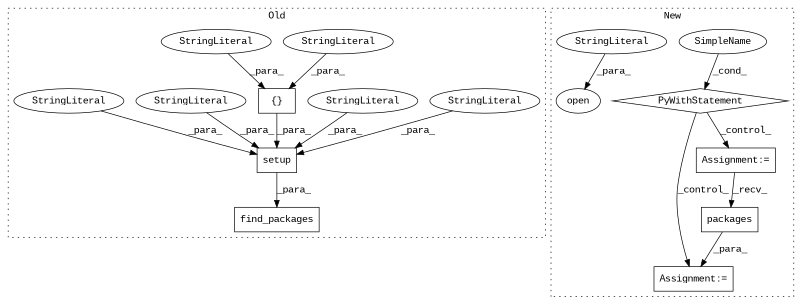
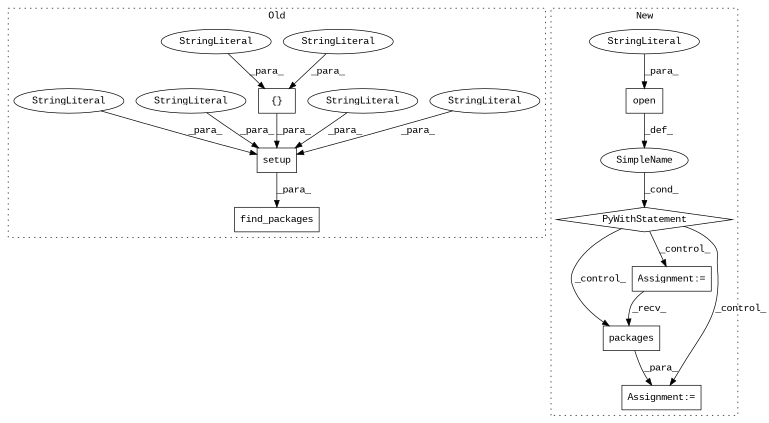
(578, 101) -> (644, 101)
none -> (644, 127)
none -> (573, 270)
